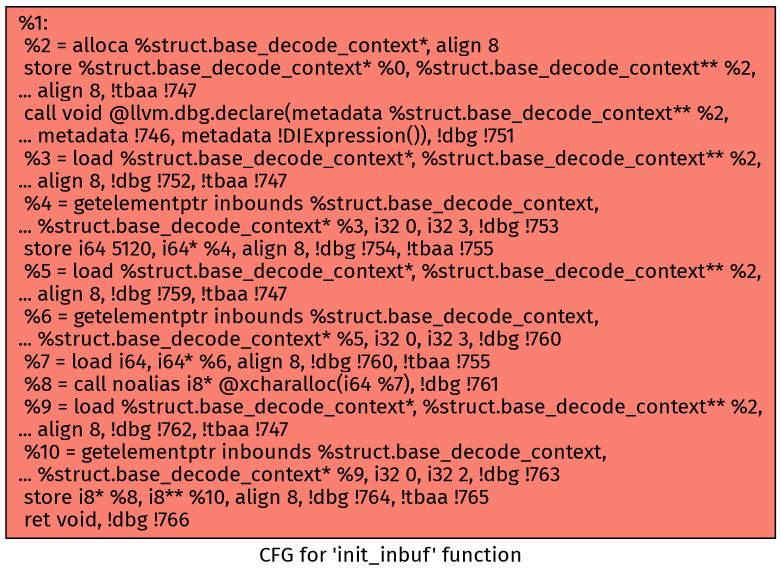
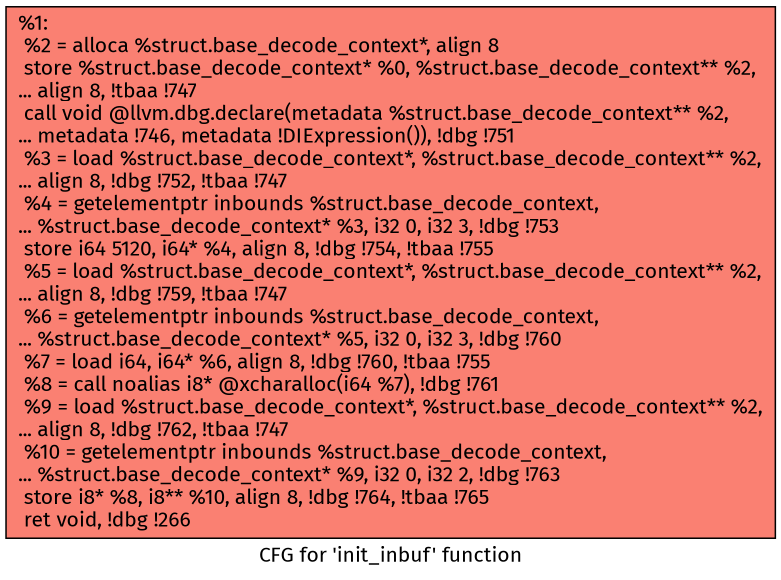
(105, 520) -> (105, 520)
